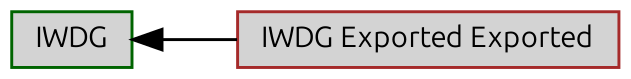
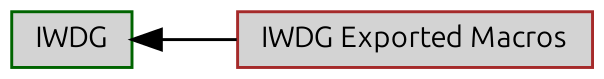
(428, 40) -> (415, 40)
